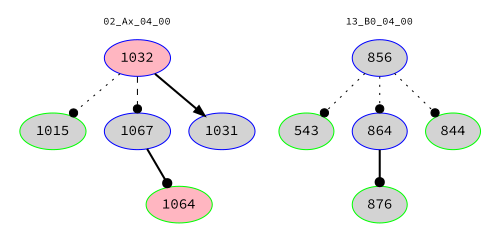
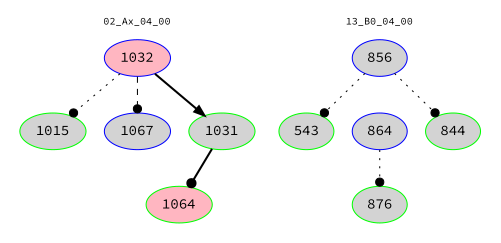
(380, 91) -> none
(222, 131) -> (222, 131)
(156, 164) -> (203, 164)
(380, 164) -> (380, 164)
